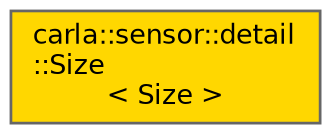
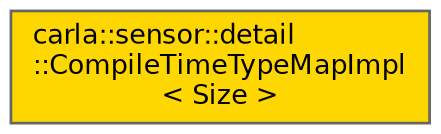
(166, 67) -> (220, 67)
